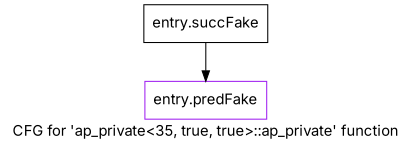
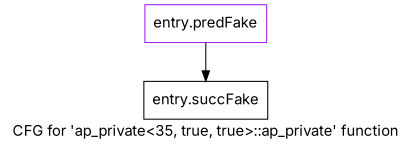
(206, 57) -> (206, 57)
